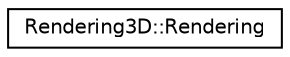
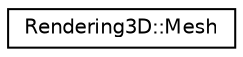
(145, 28) -> (122, 28)
